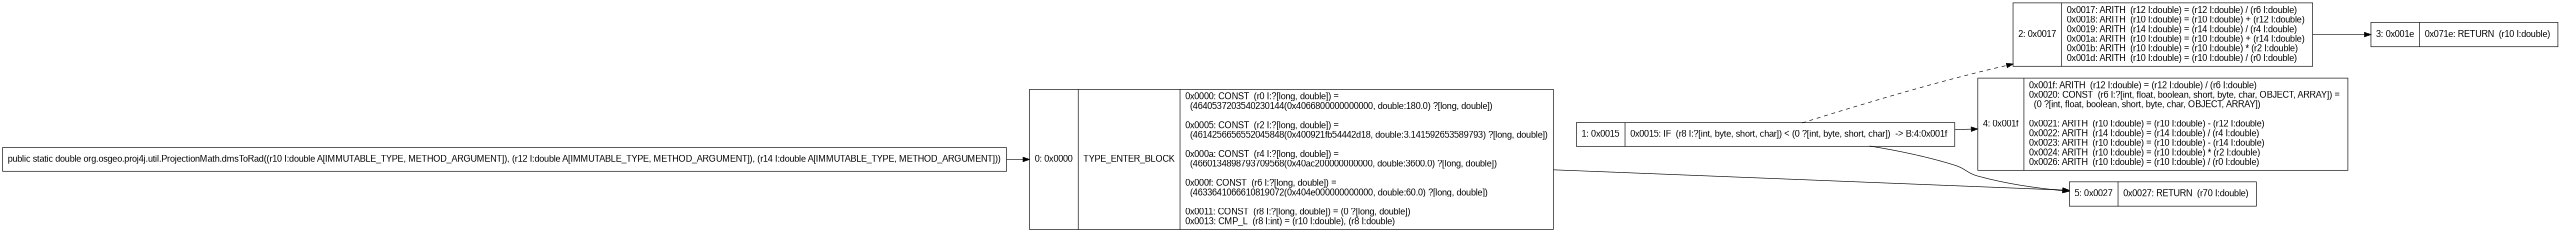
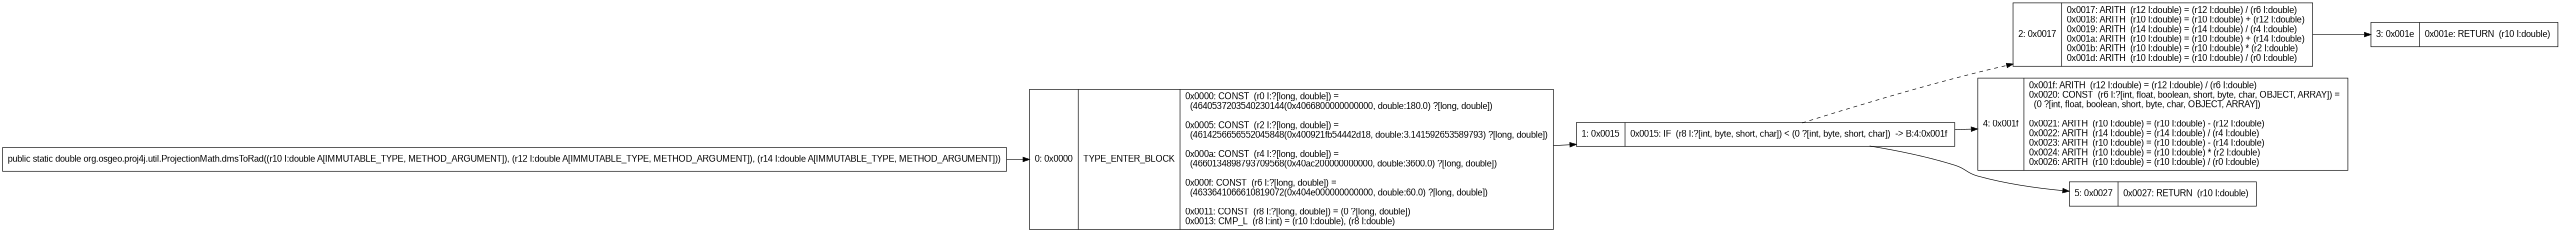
(2489, 34) -> (2489, 34)
(1808, 180) -> (1562, 145)
(2187, 194) -> (2187, 194)
